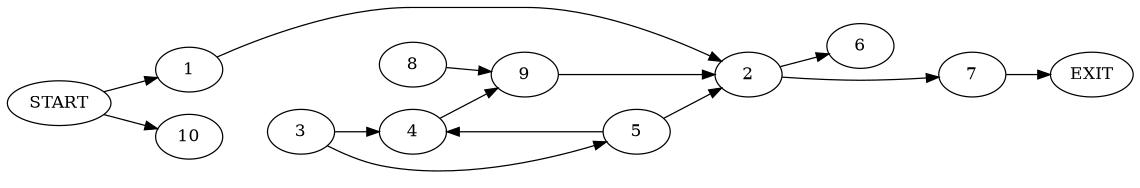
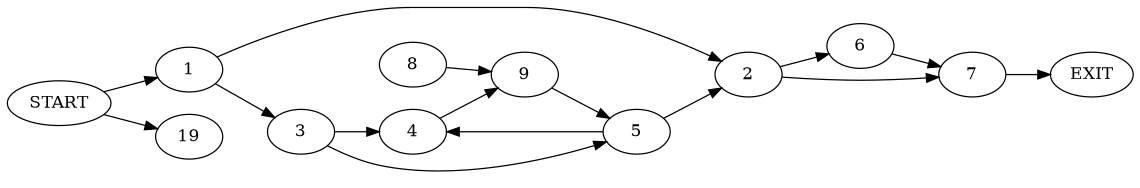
none -> (910, 59)
(631, 75) -> (575, 100)
none -> (239, 97)
(189, 137) -> (189, 137)
